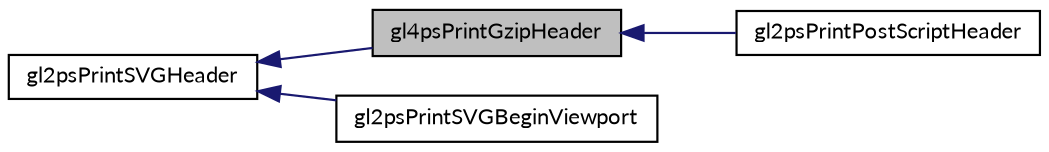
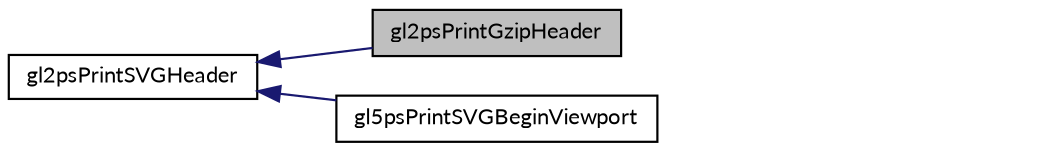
(497, 33) -> (497, 33)
(888, 33) -> none
(497, 119) -> (497, 119)
